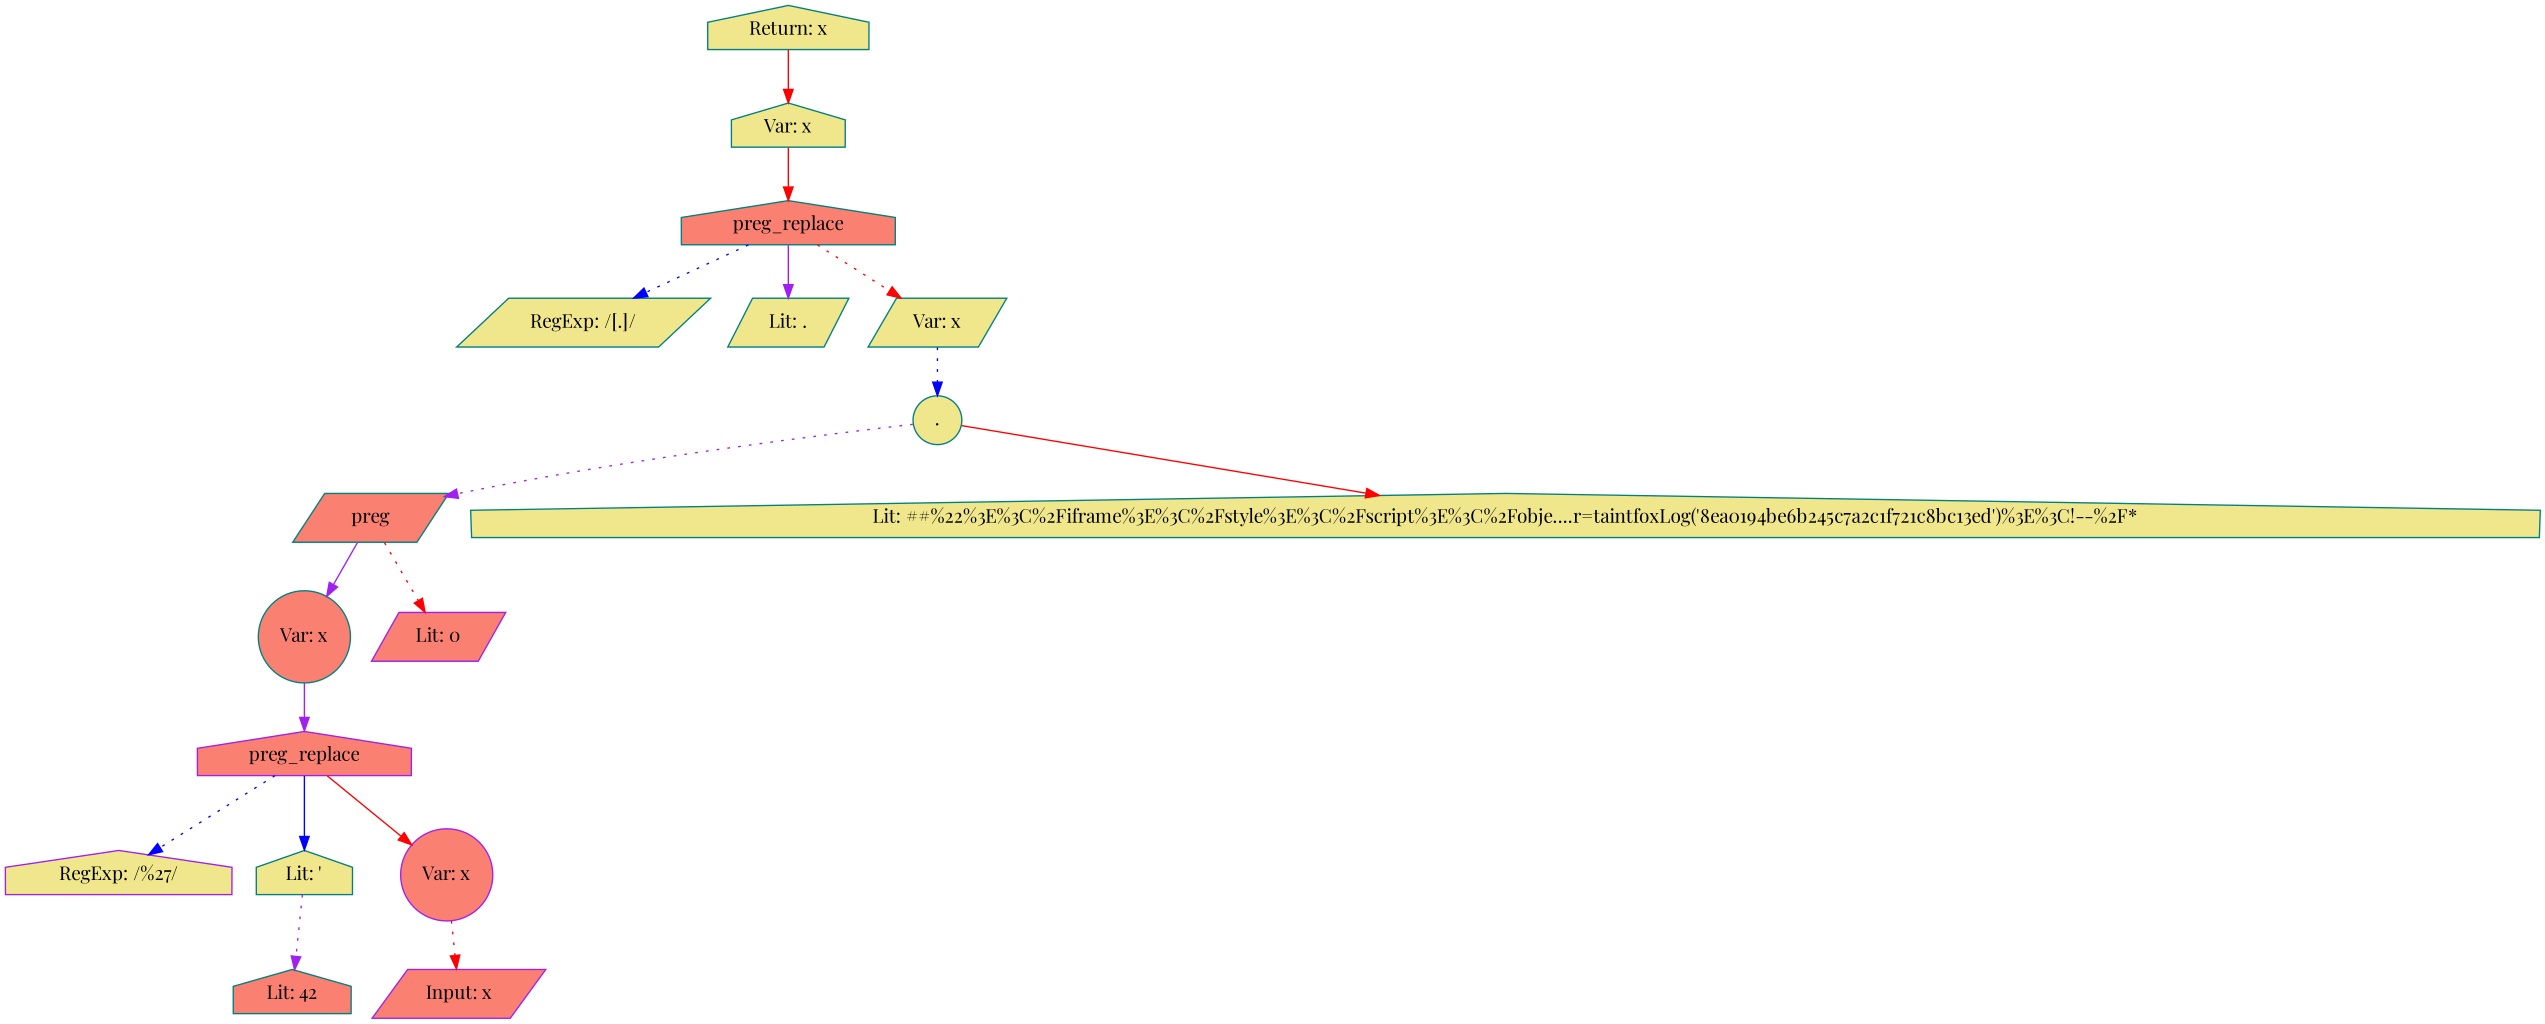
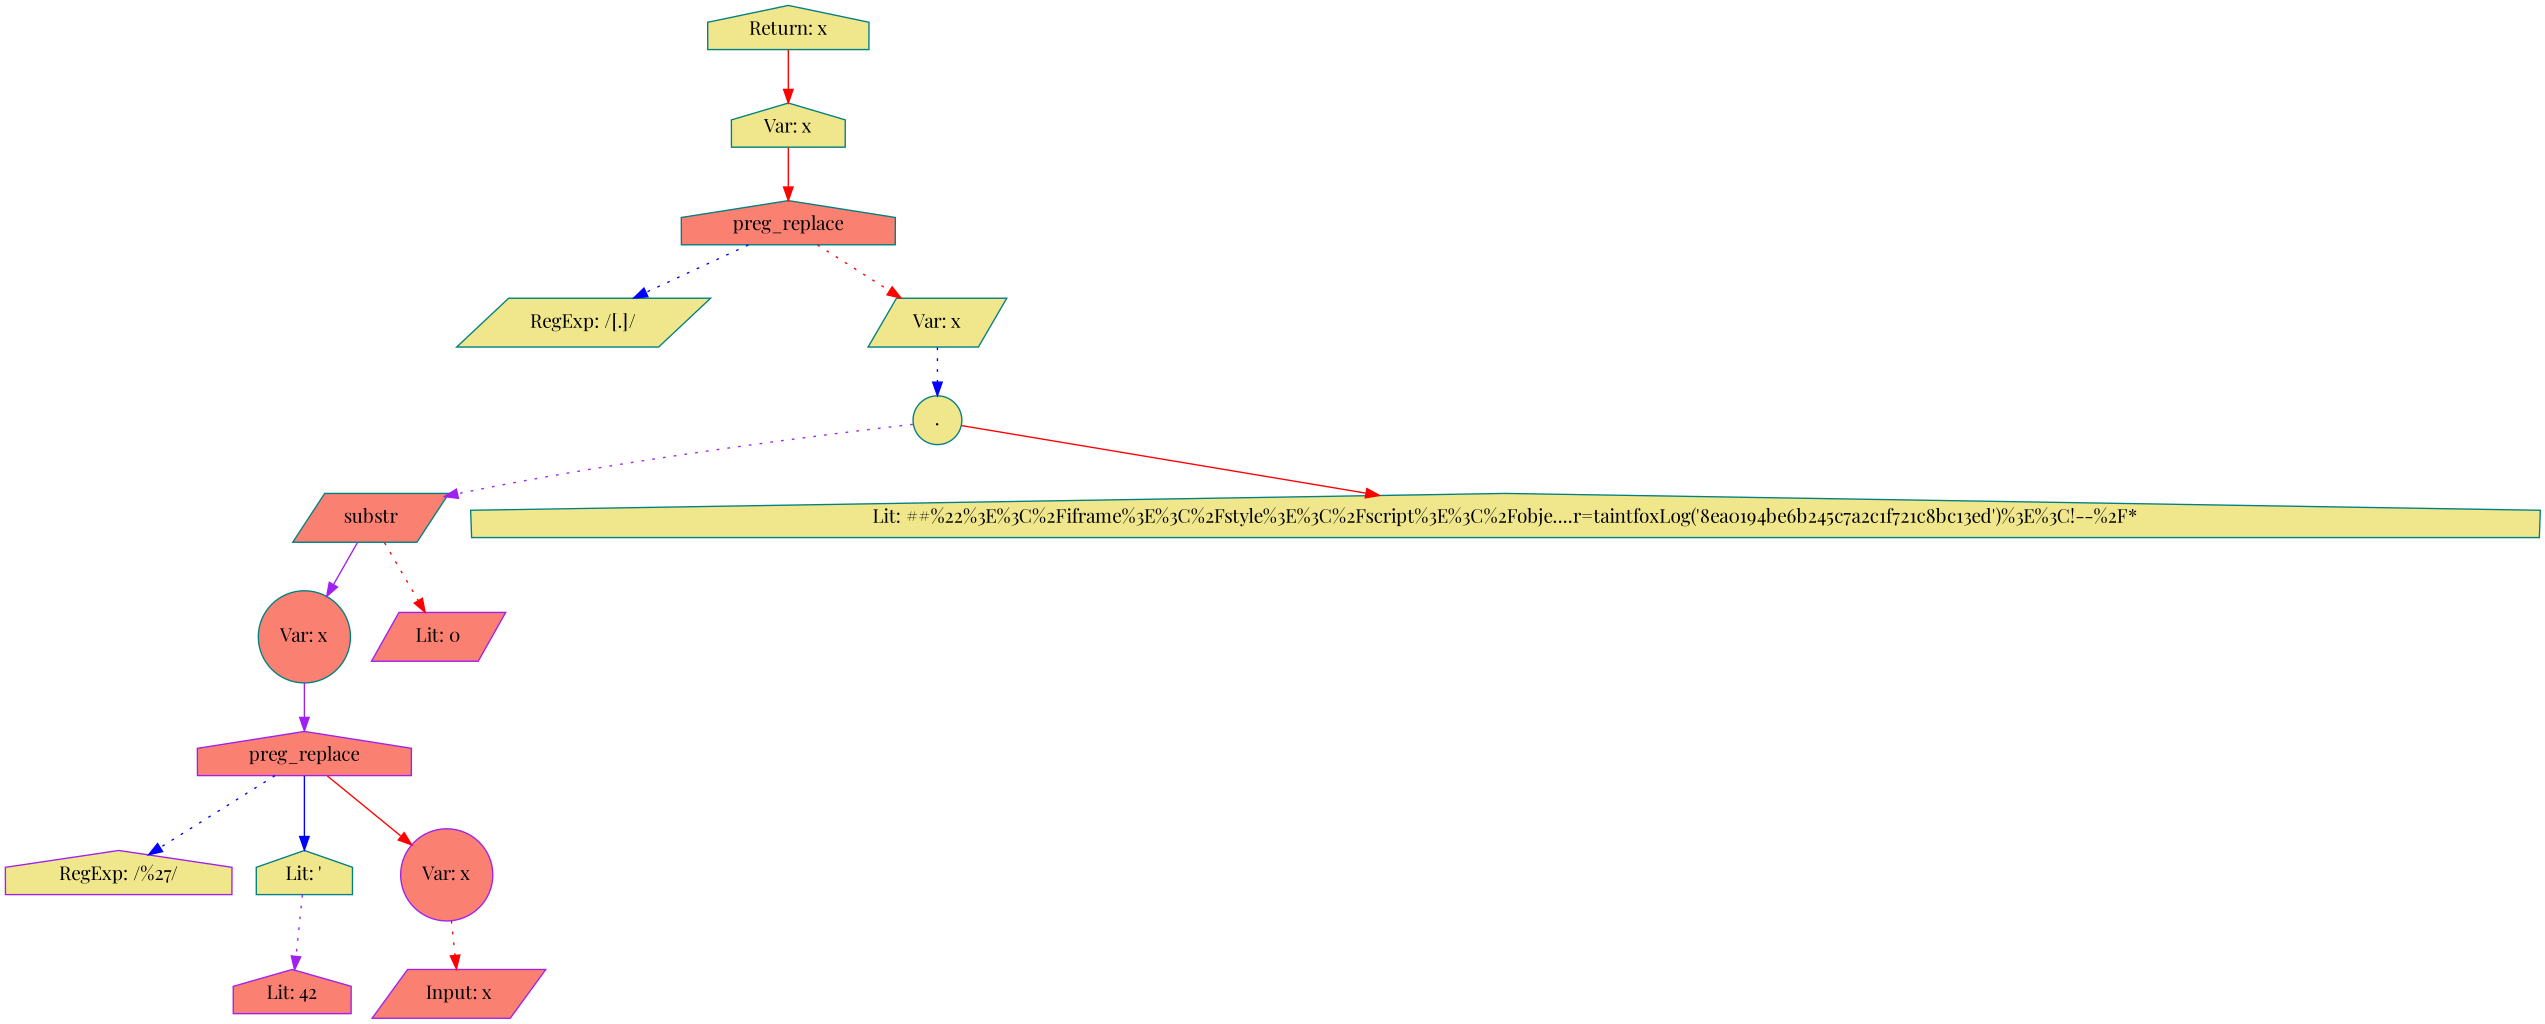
(788, 323) -> none
(371, 518) -> (371, 518)
(292, 994) -> (292, 994)
